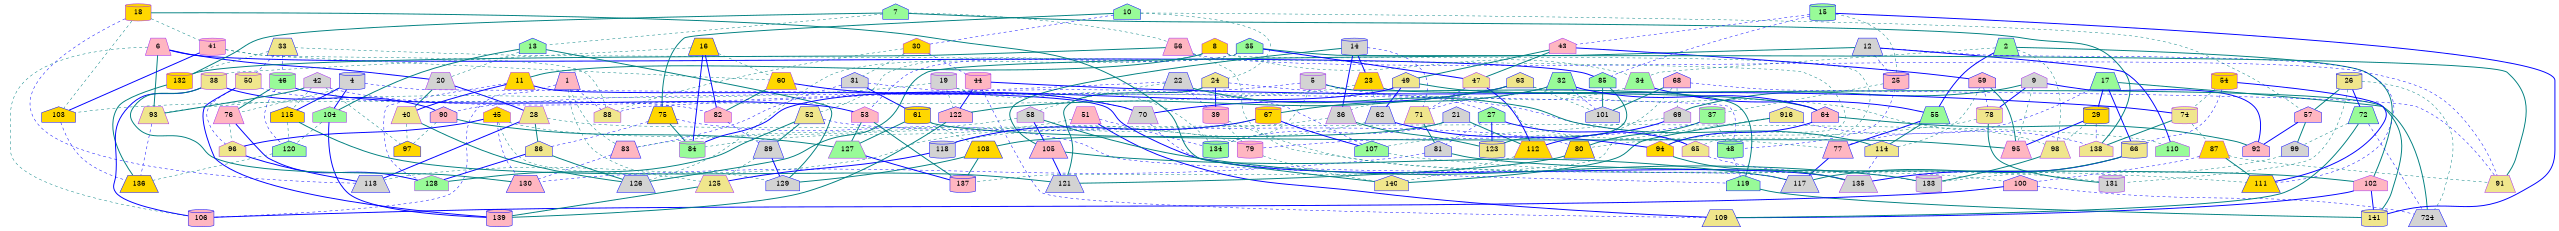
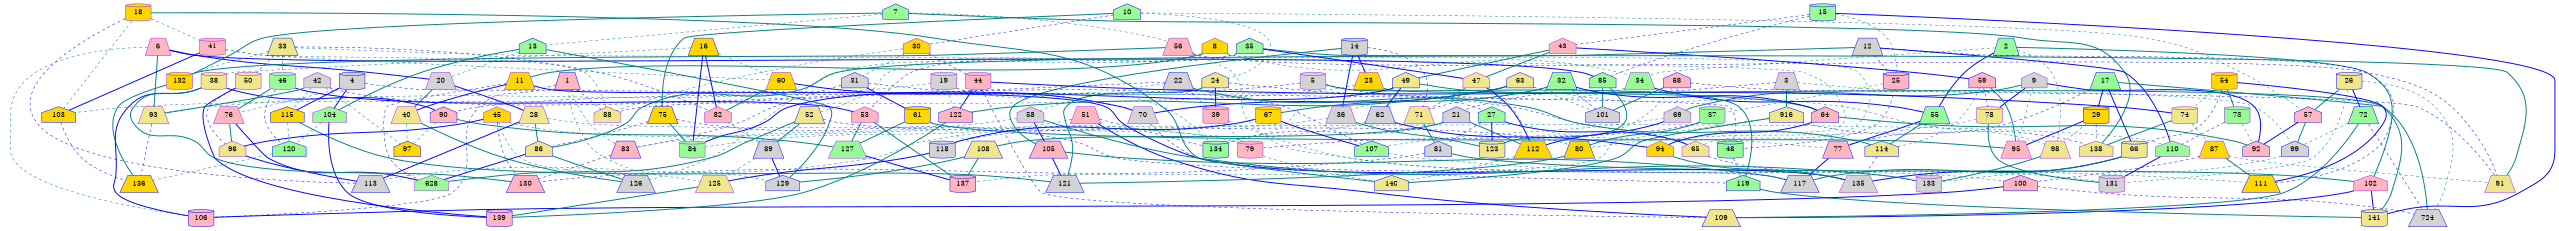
(988, 66) -> (1194, 58)
none -> (1787, 81)
(484, 102) -> (506, 58)
none -> (2237, 115)
(743, 132) -> (743, 132)
(231, 133) -> (231, 133)
(983, 150) -> (983, 150)
none -> (2148, 163)
(432, 184) -> (432, 184)
